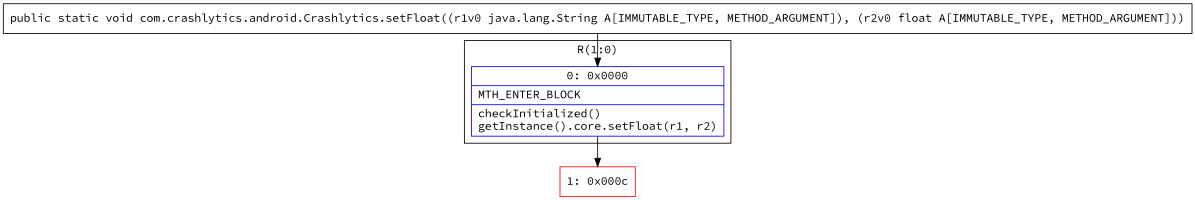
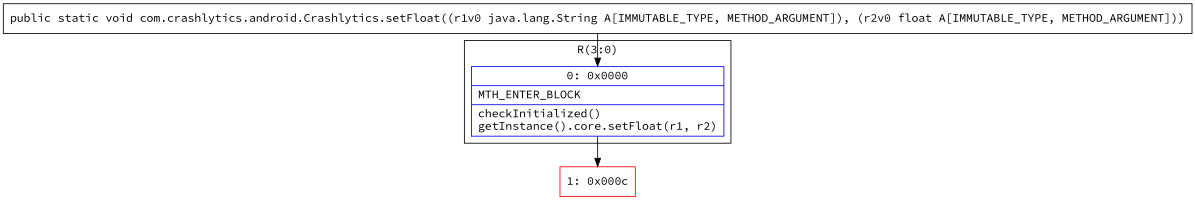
(598, 50) -> (598, 50)
